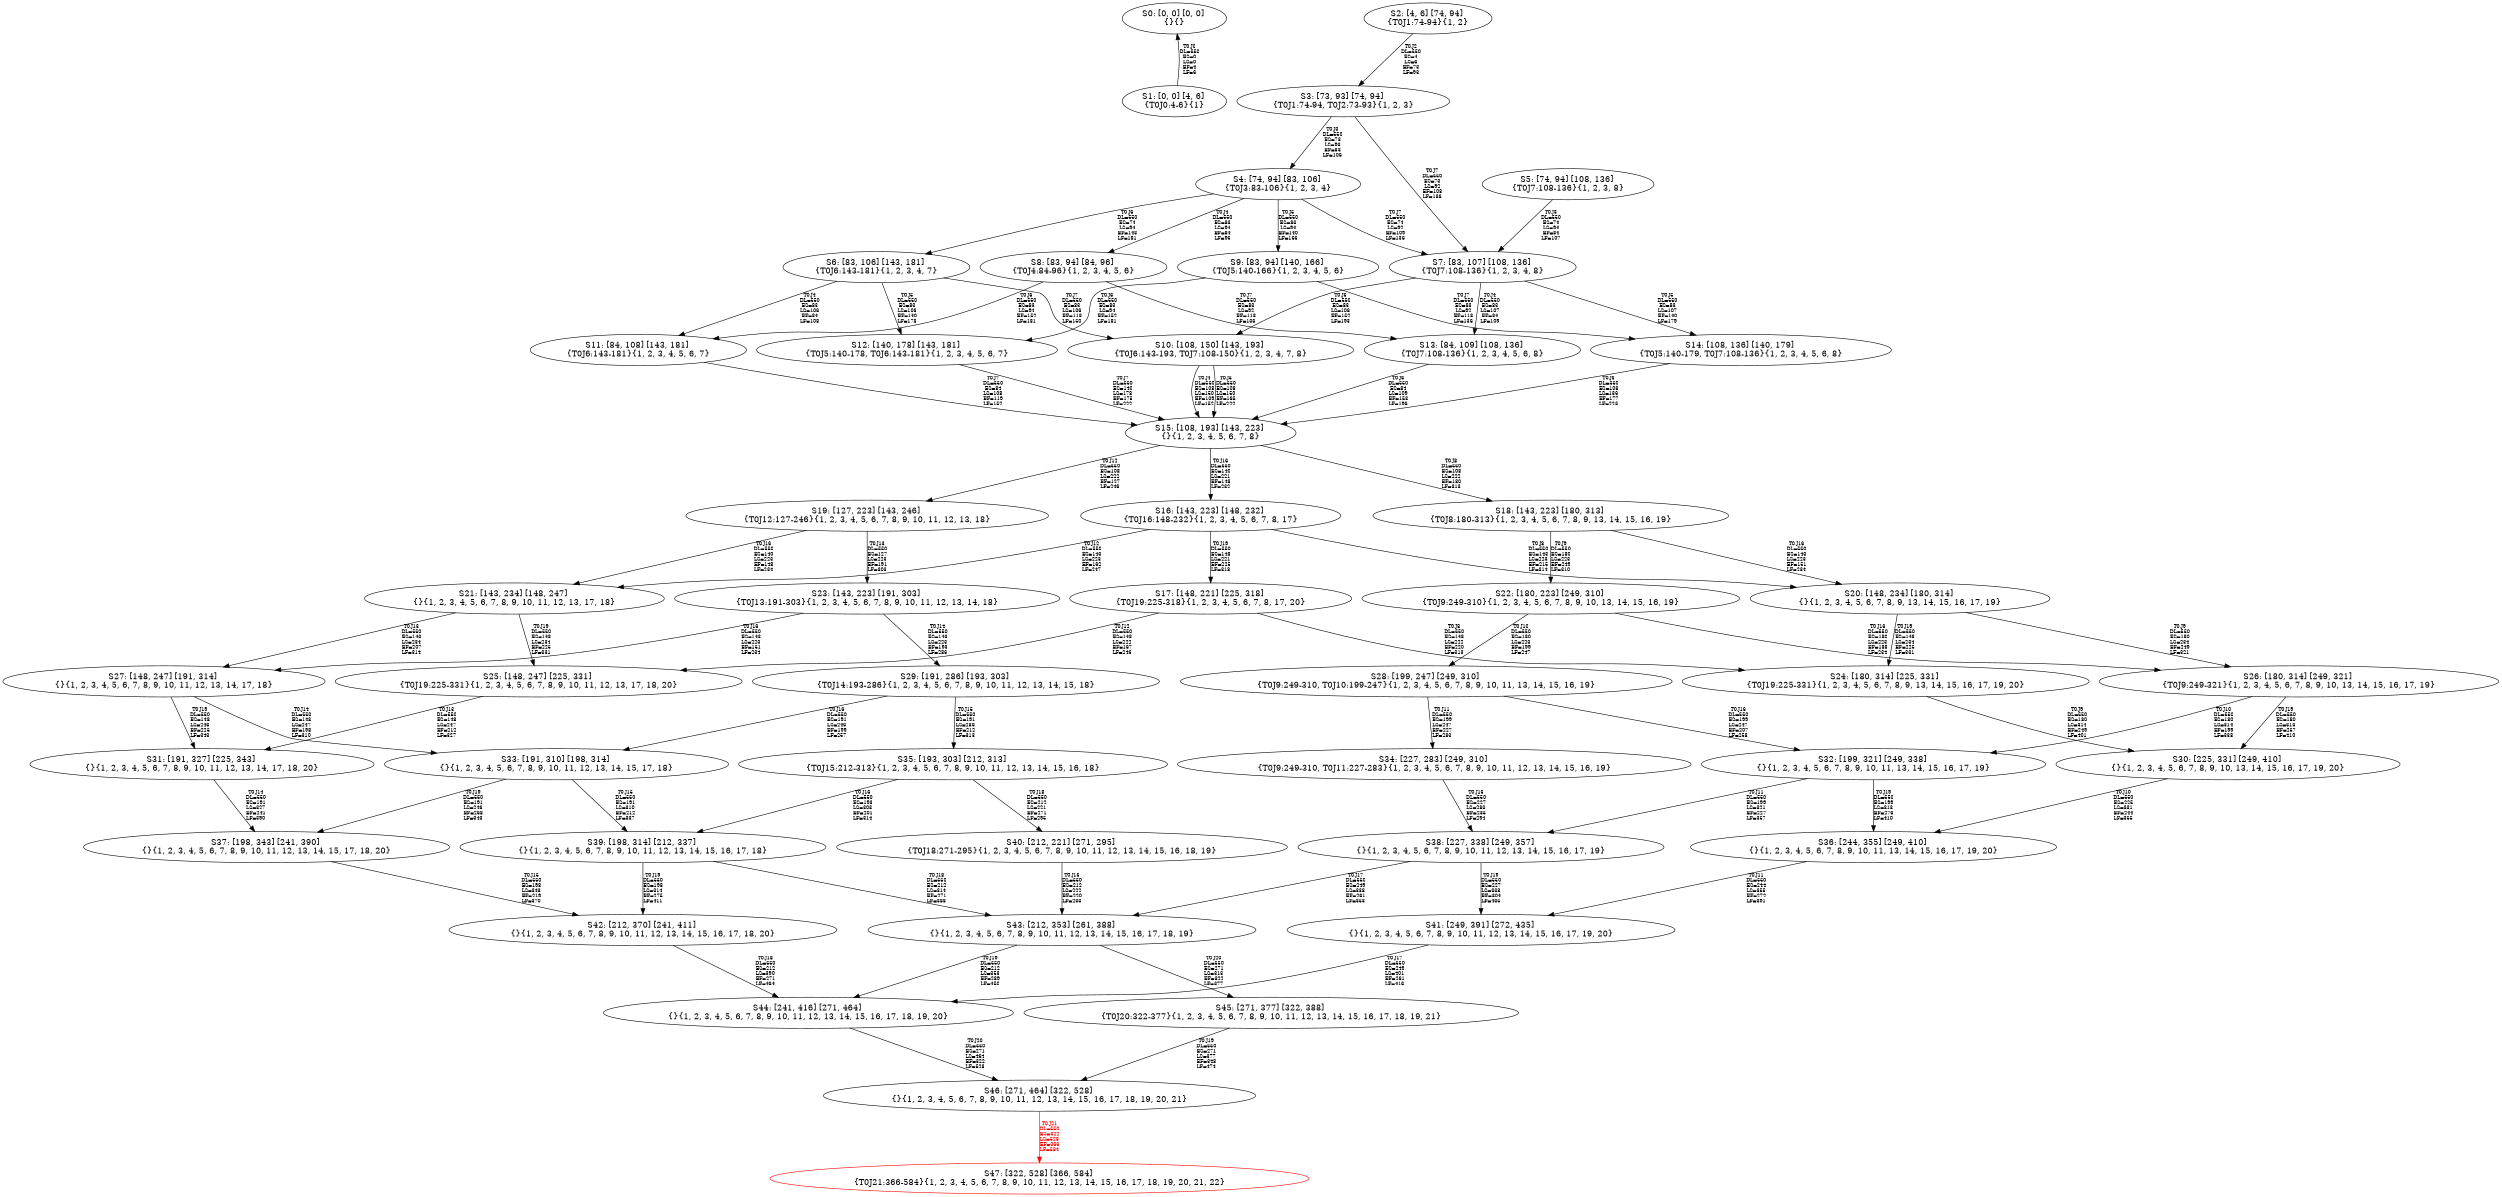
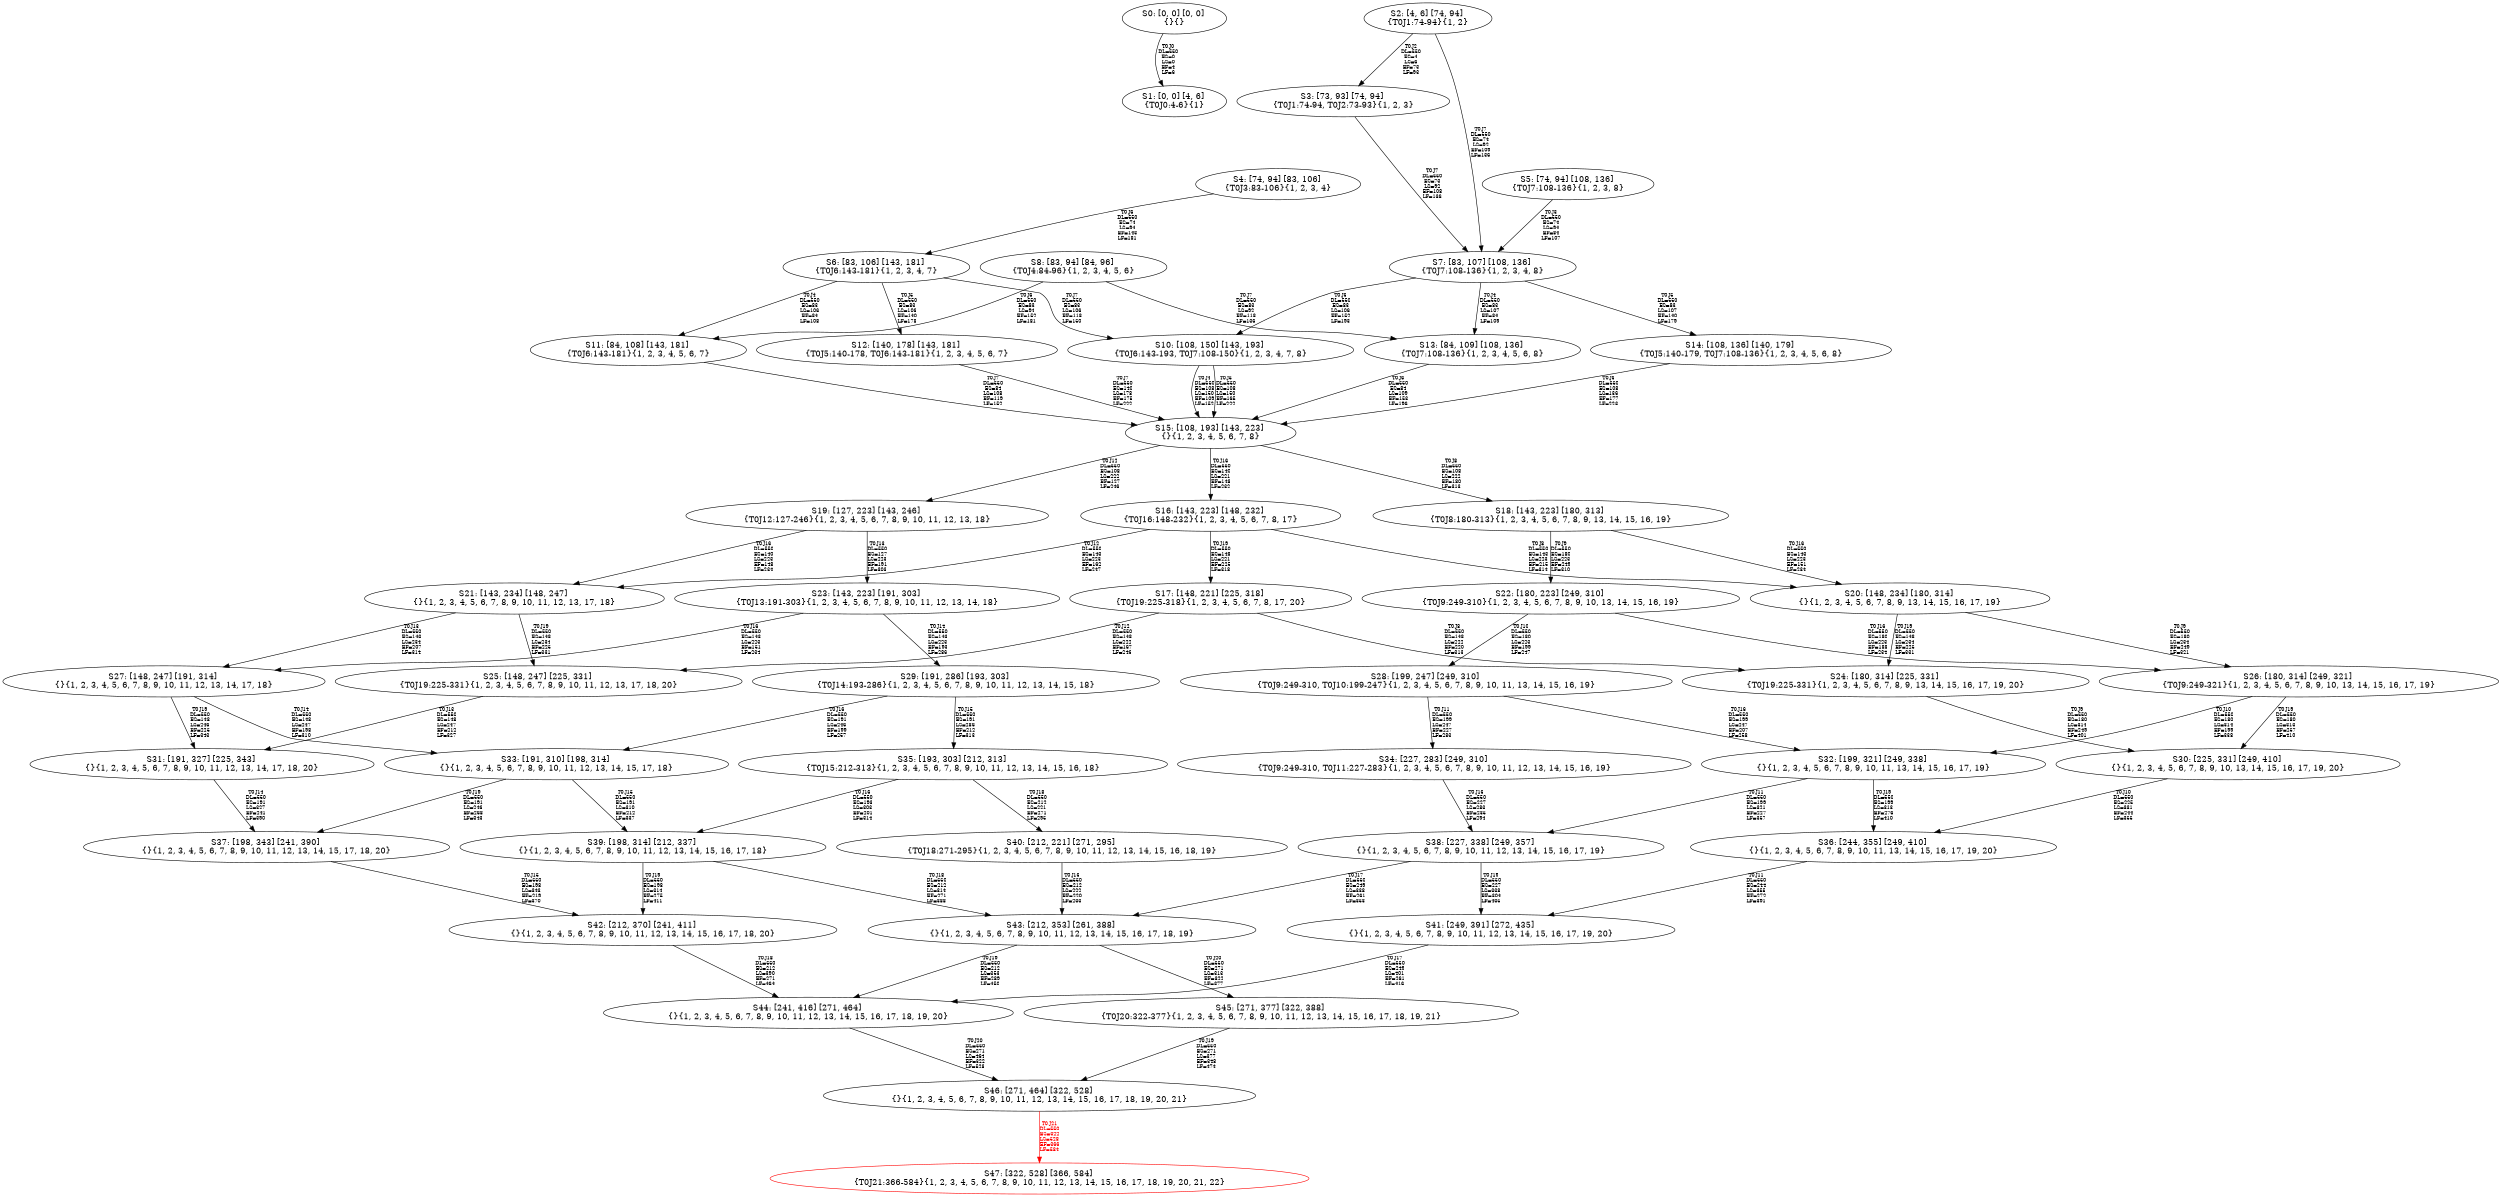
(1179, 63) -> (1156, 57)
(1312, 141) -> none
(1179, 224) -> none
(1360, 230) -> (1467, 138)
(1278, 267) -> none
